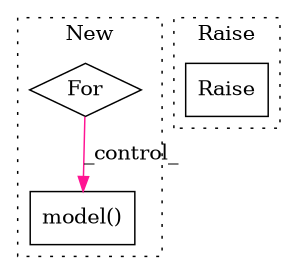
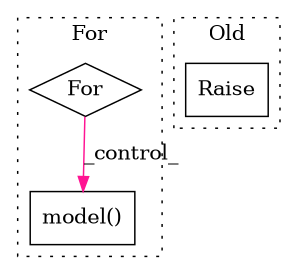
(90, 35) -> (90, 35)
(227, 35) -> (227, 35)
